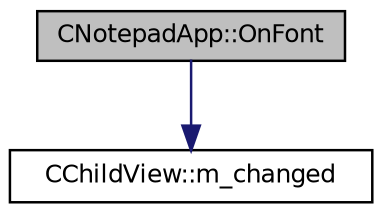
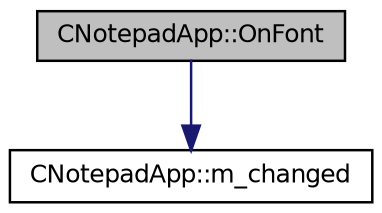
(191, 176) -> (191, 176)
